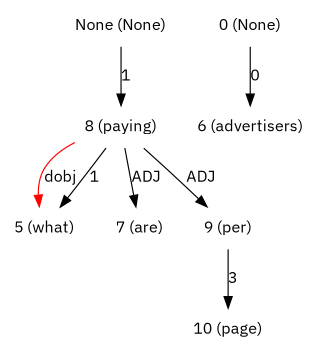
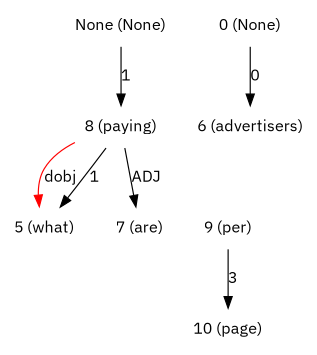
(171, 173) -> none
